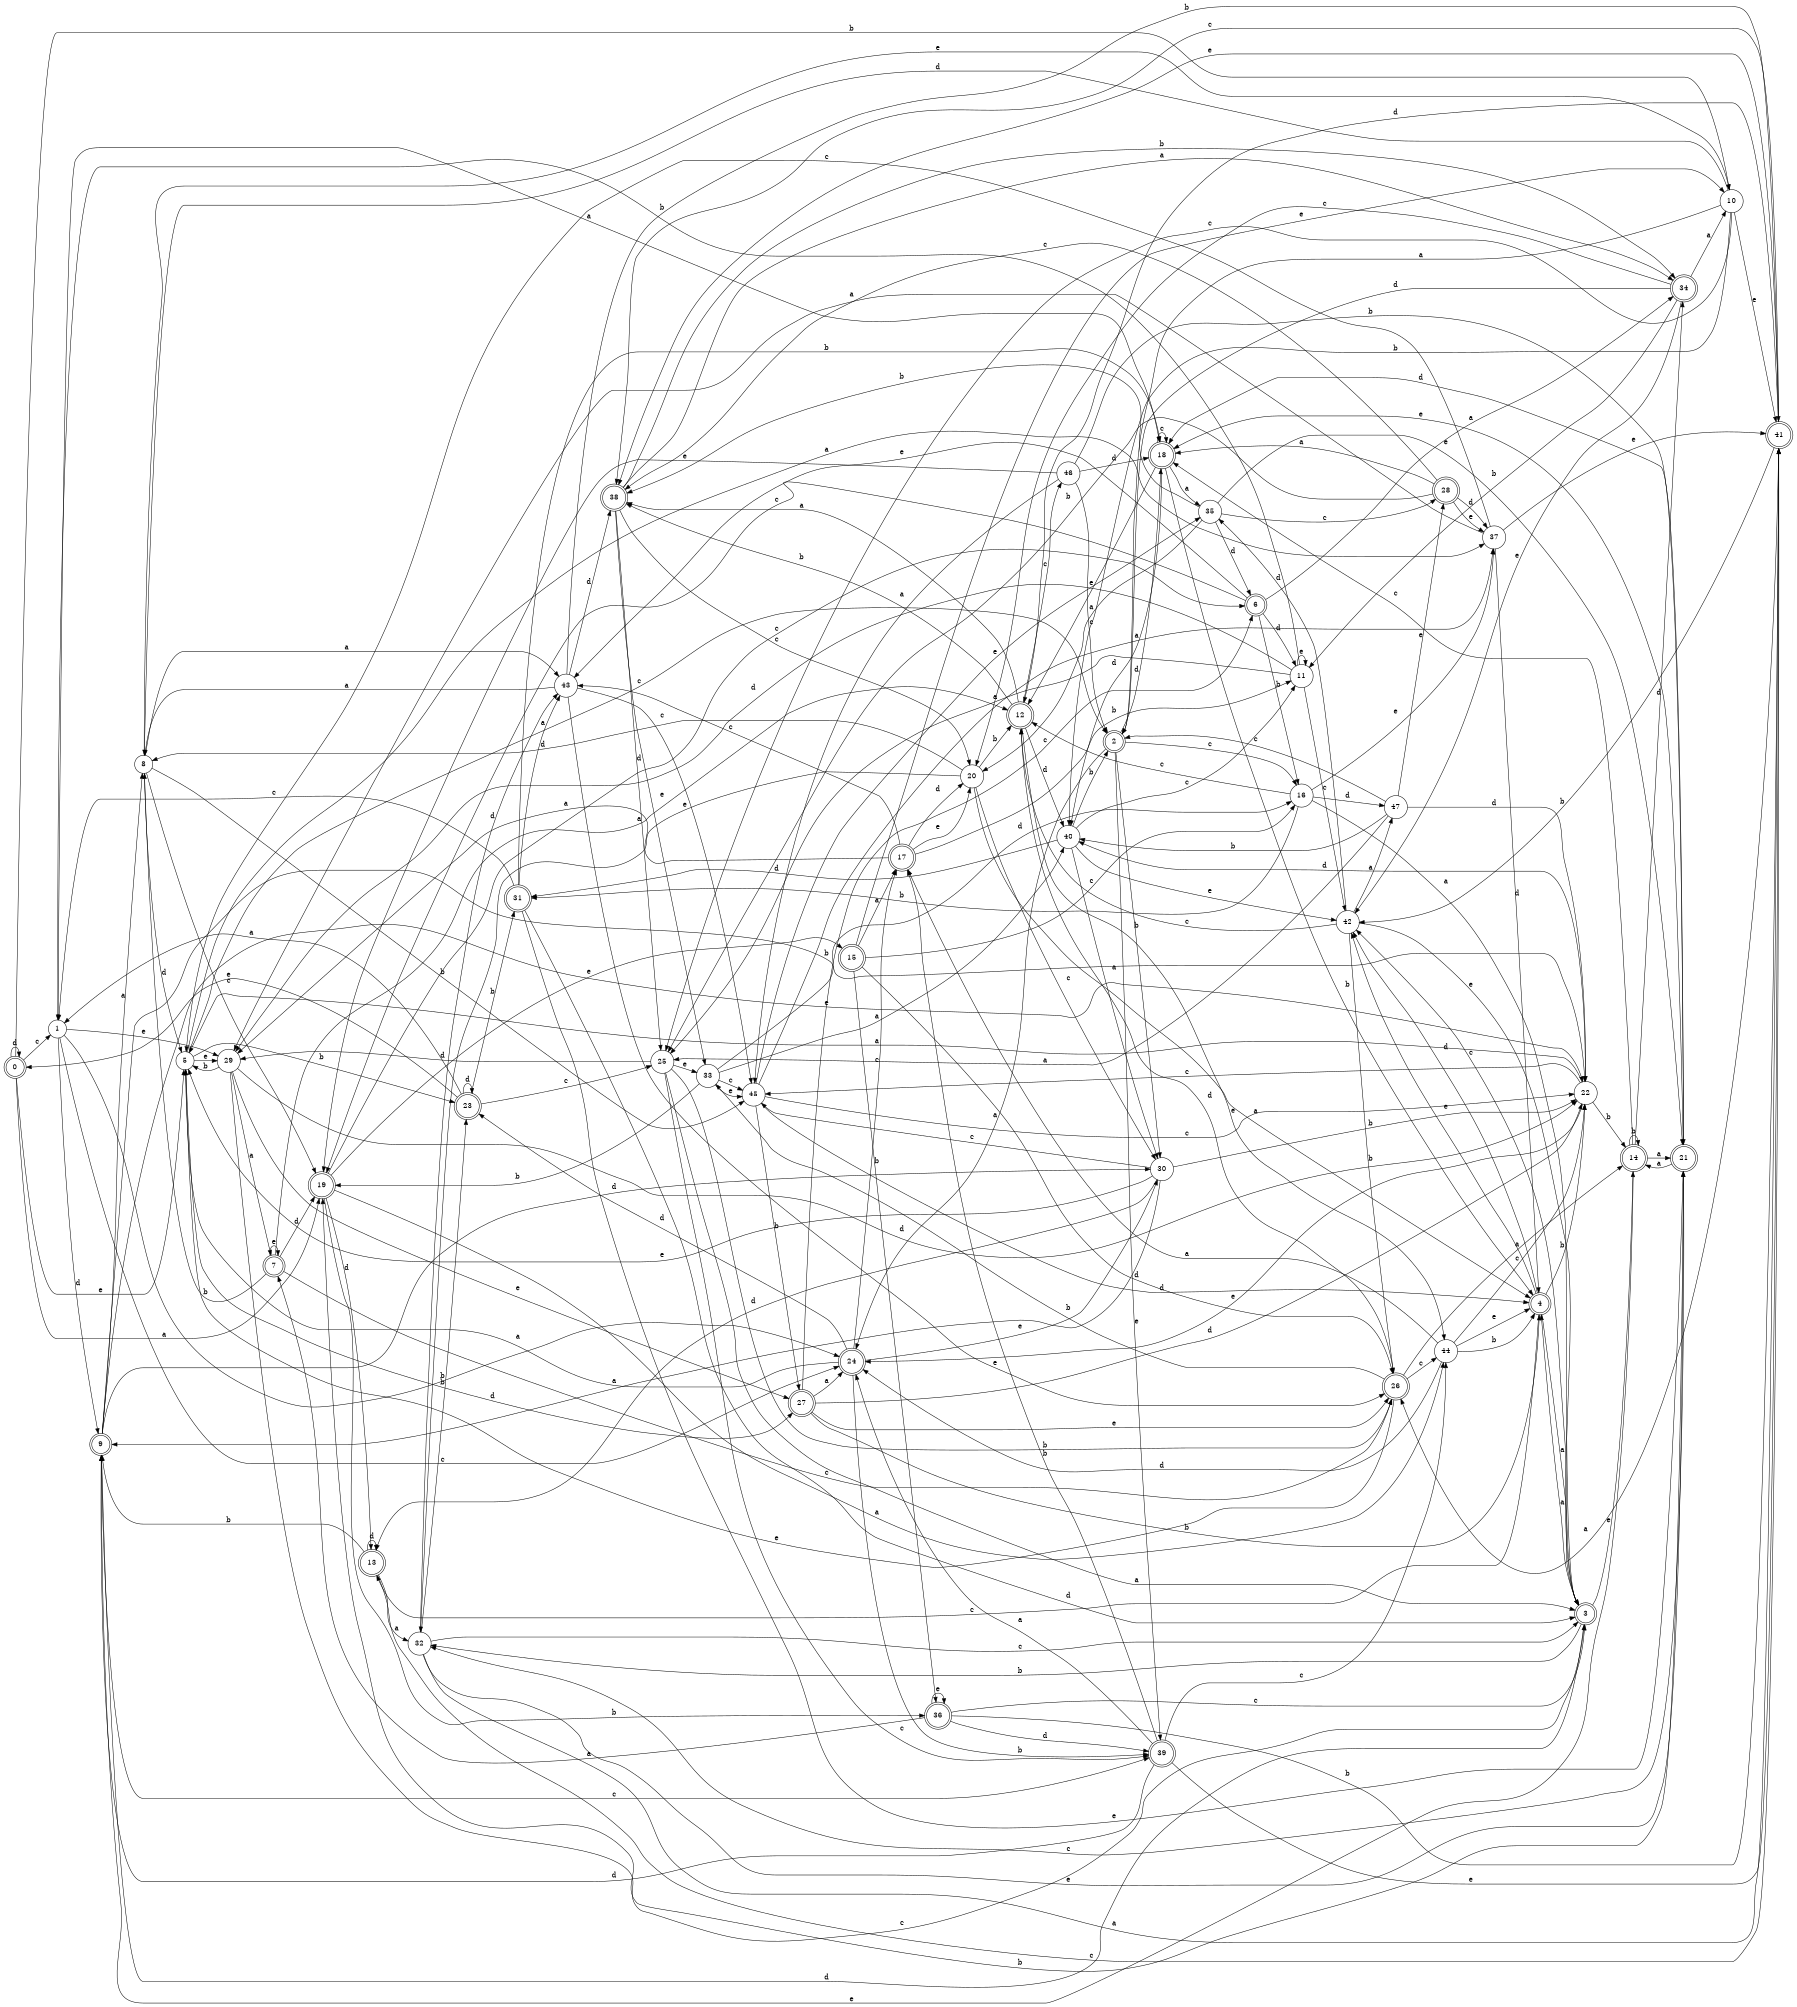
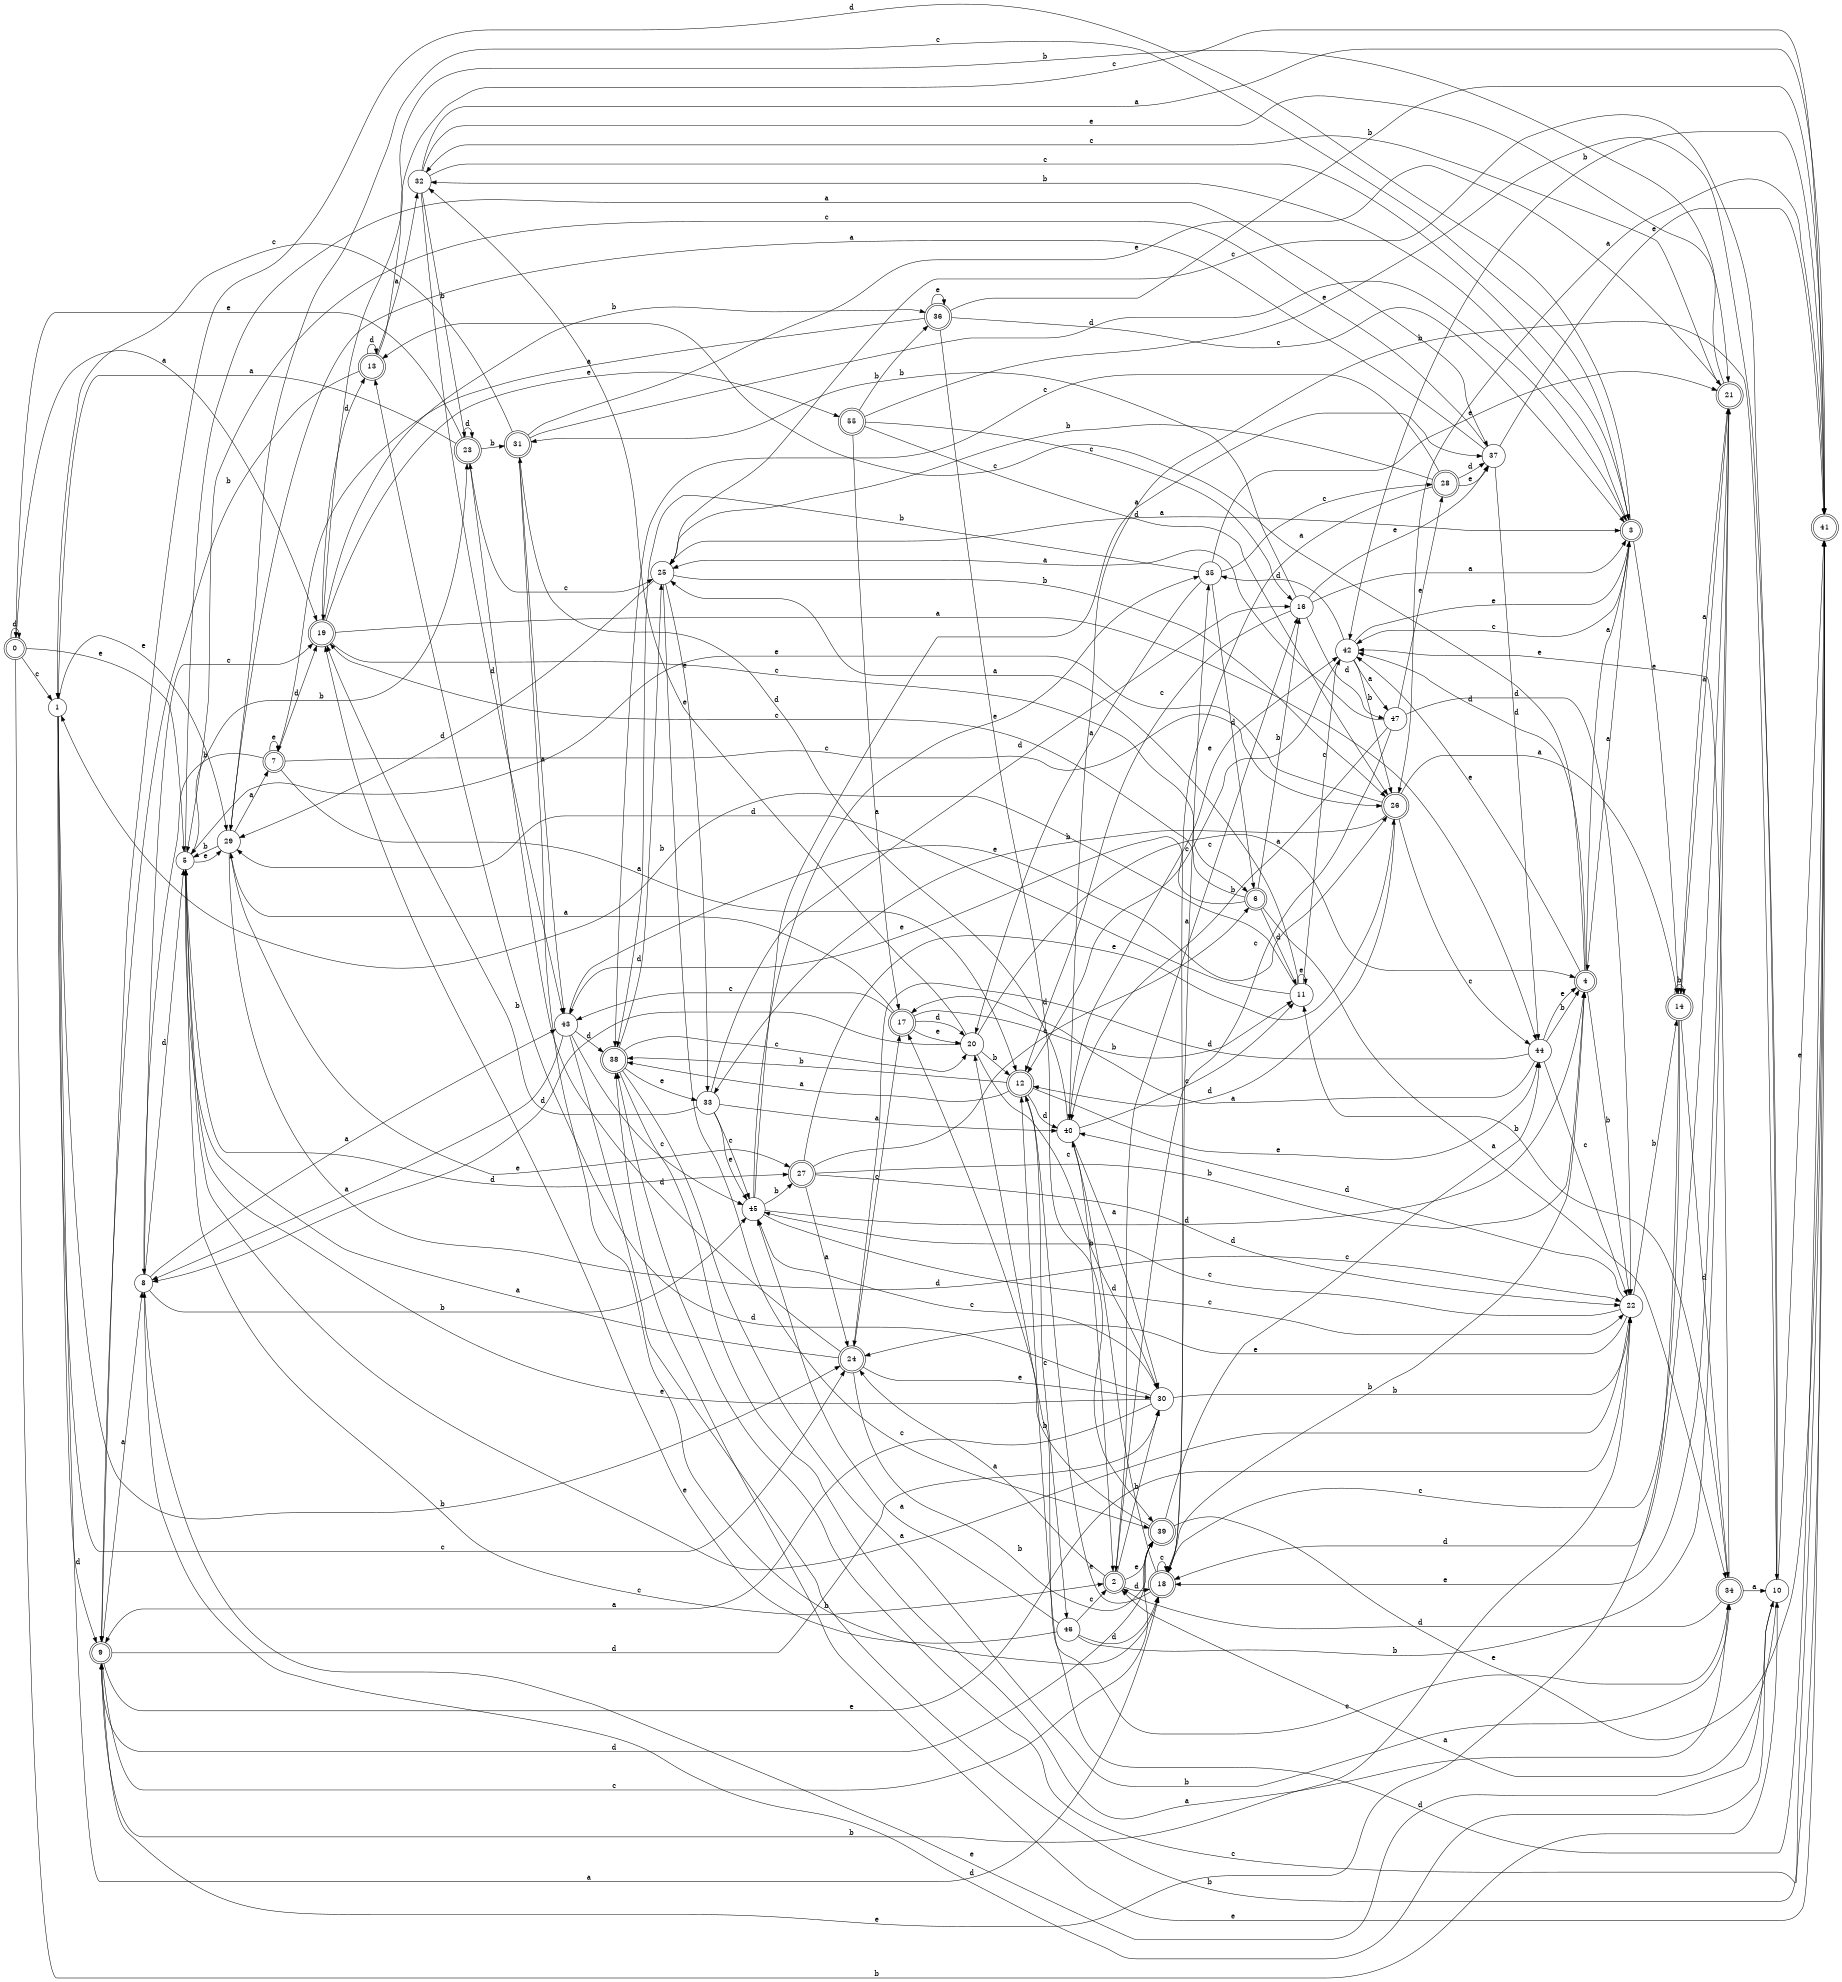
(1517, 918) -> (1517, 751)
(852, 958) -> (852, 422)
(965, 1594) -> none
